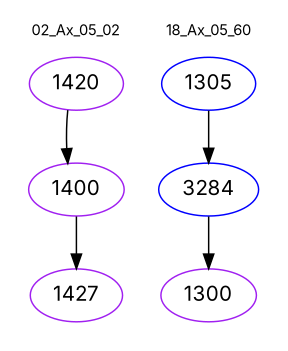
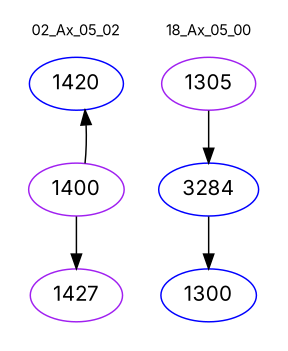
(209, 32) -> (209, 32)
(76, 84) -> (76, 84)
(209, 84) -> (209, 84)
(67, 129) -> (86, 144)
(209, 295) -> (209, 295)
